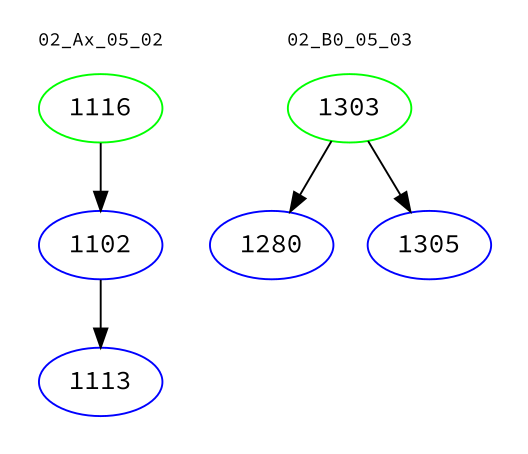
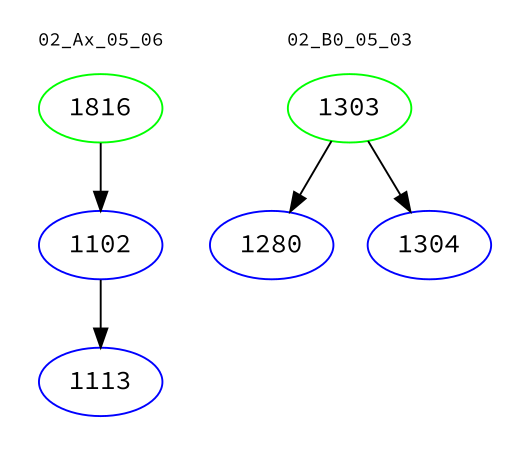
(102, 41) -> (102, 41)
(101, 108) -> (101, 108)
(429, 245) -> (429, 245)
